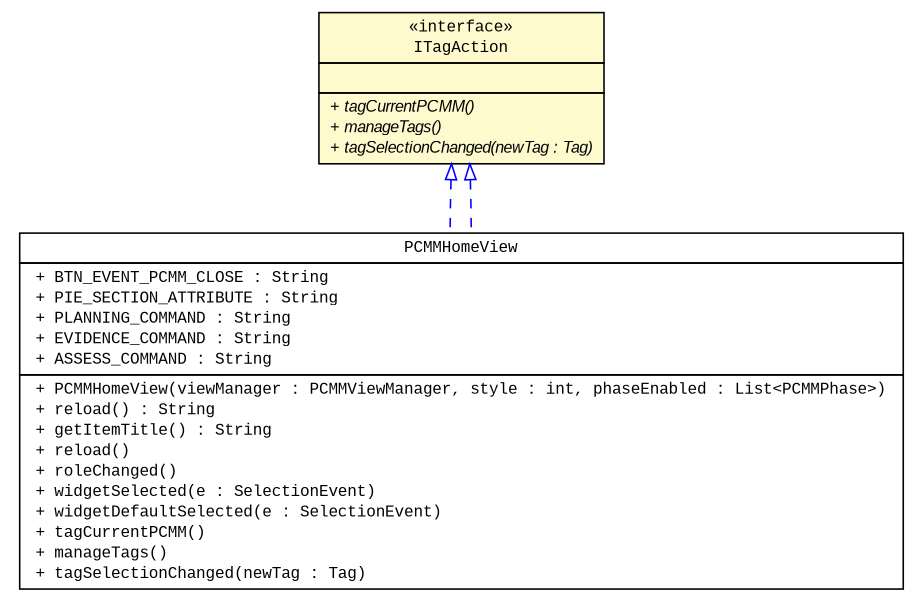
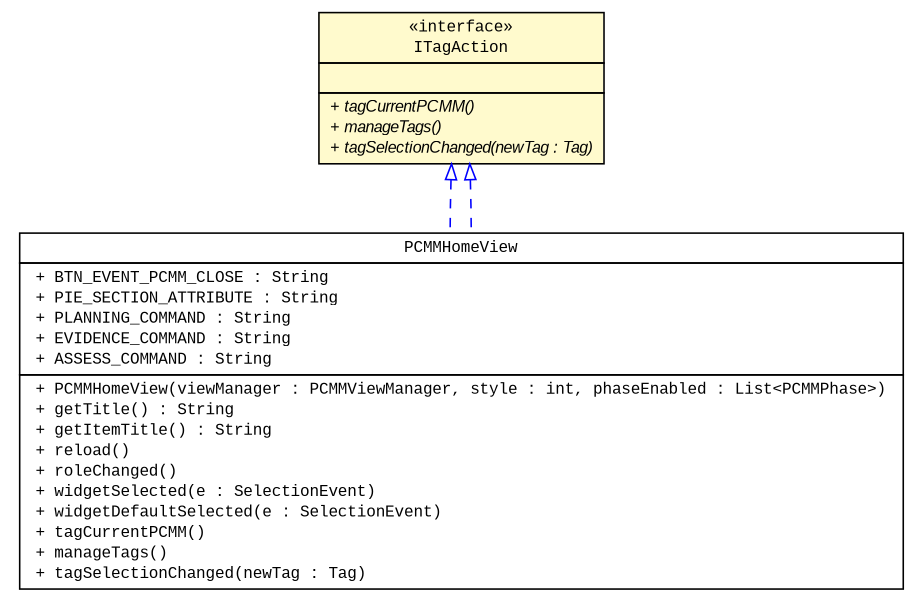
(126, 410) -> (135, 410)
